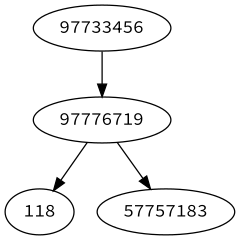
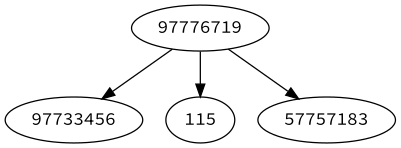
(102, 68) -> (143, 70)
(40, 212) -> (200, 120)
